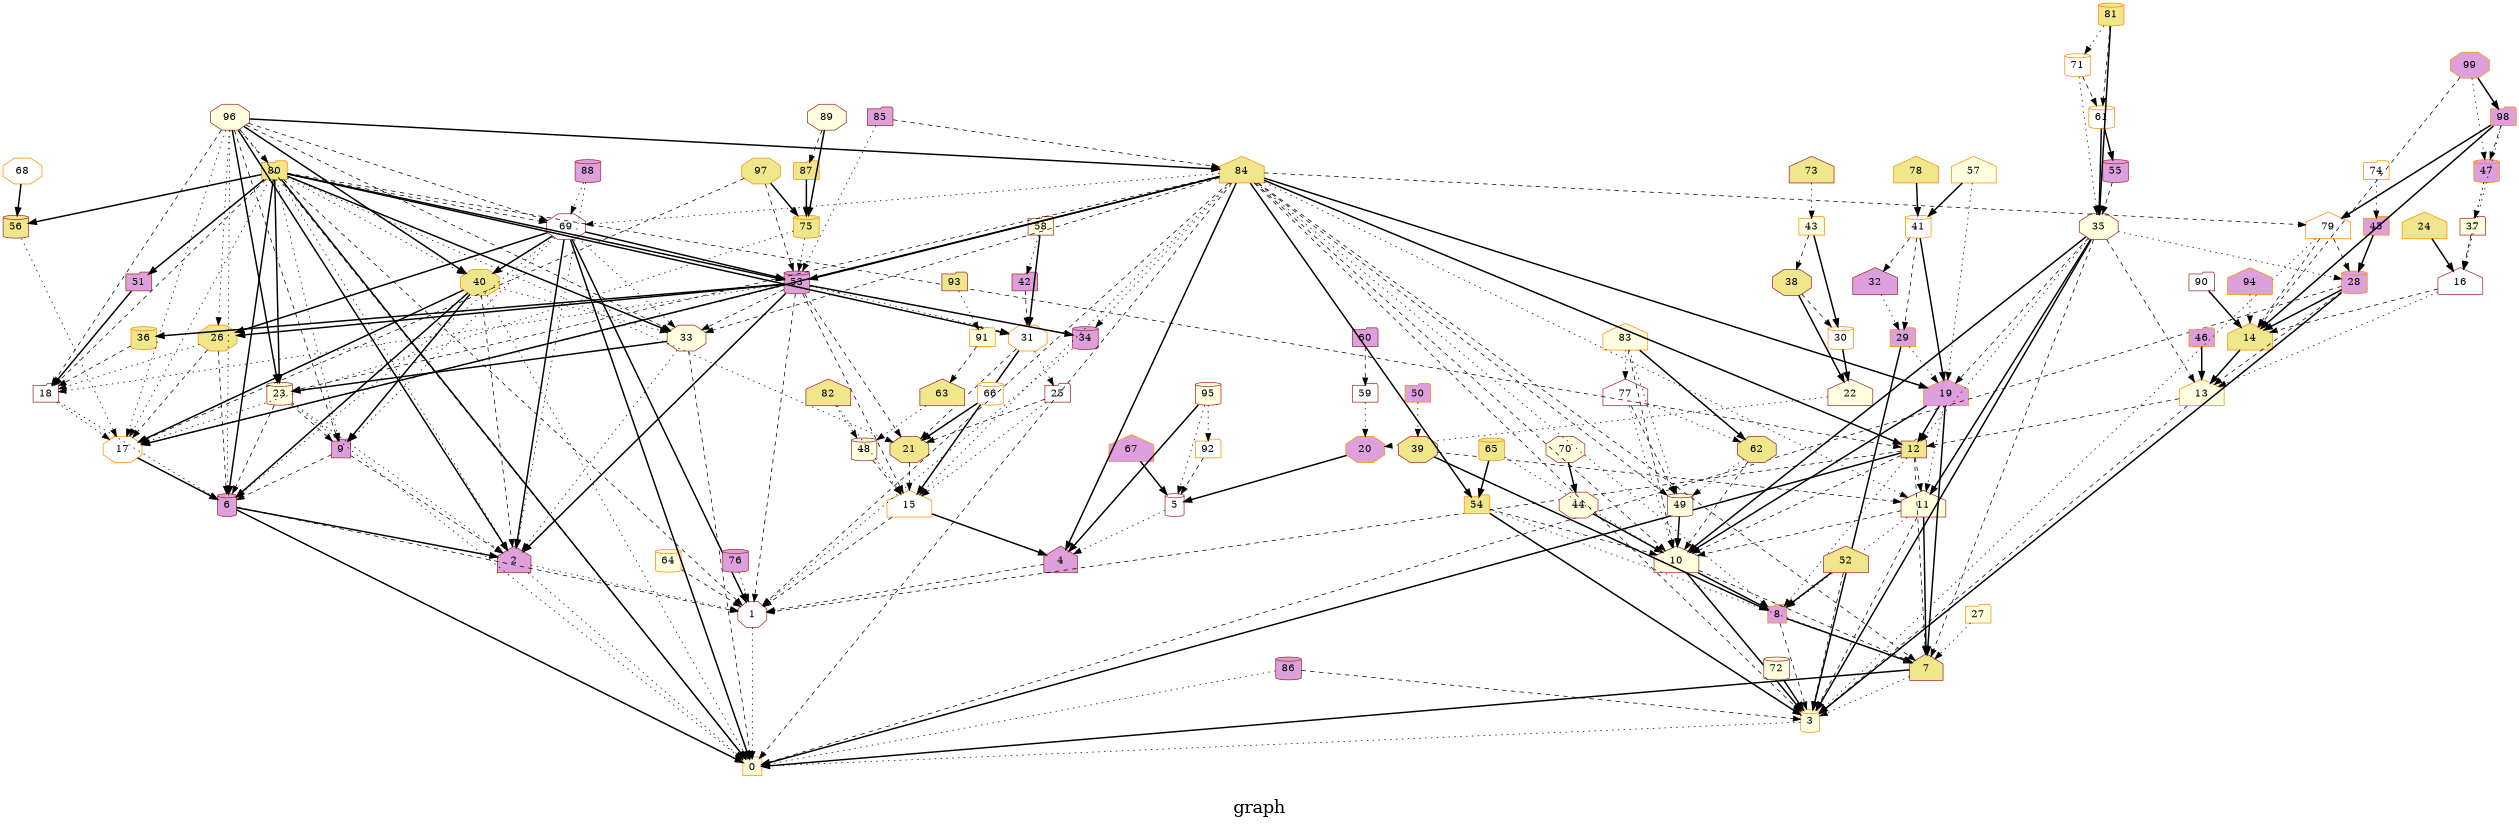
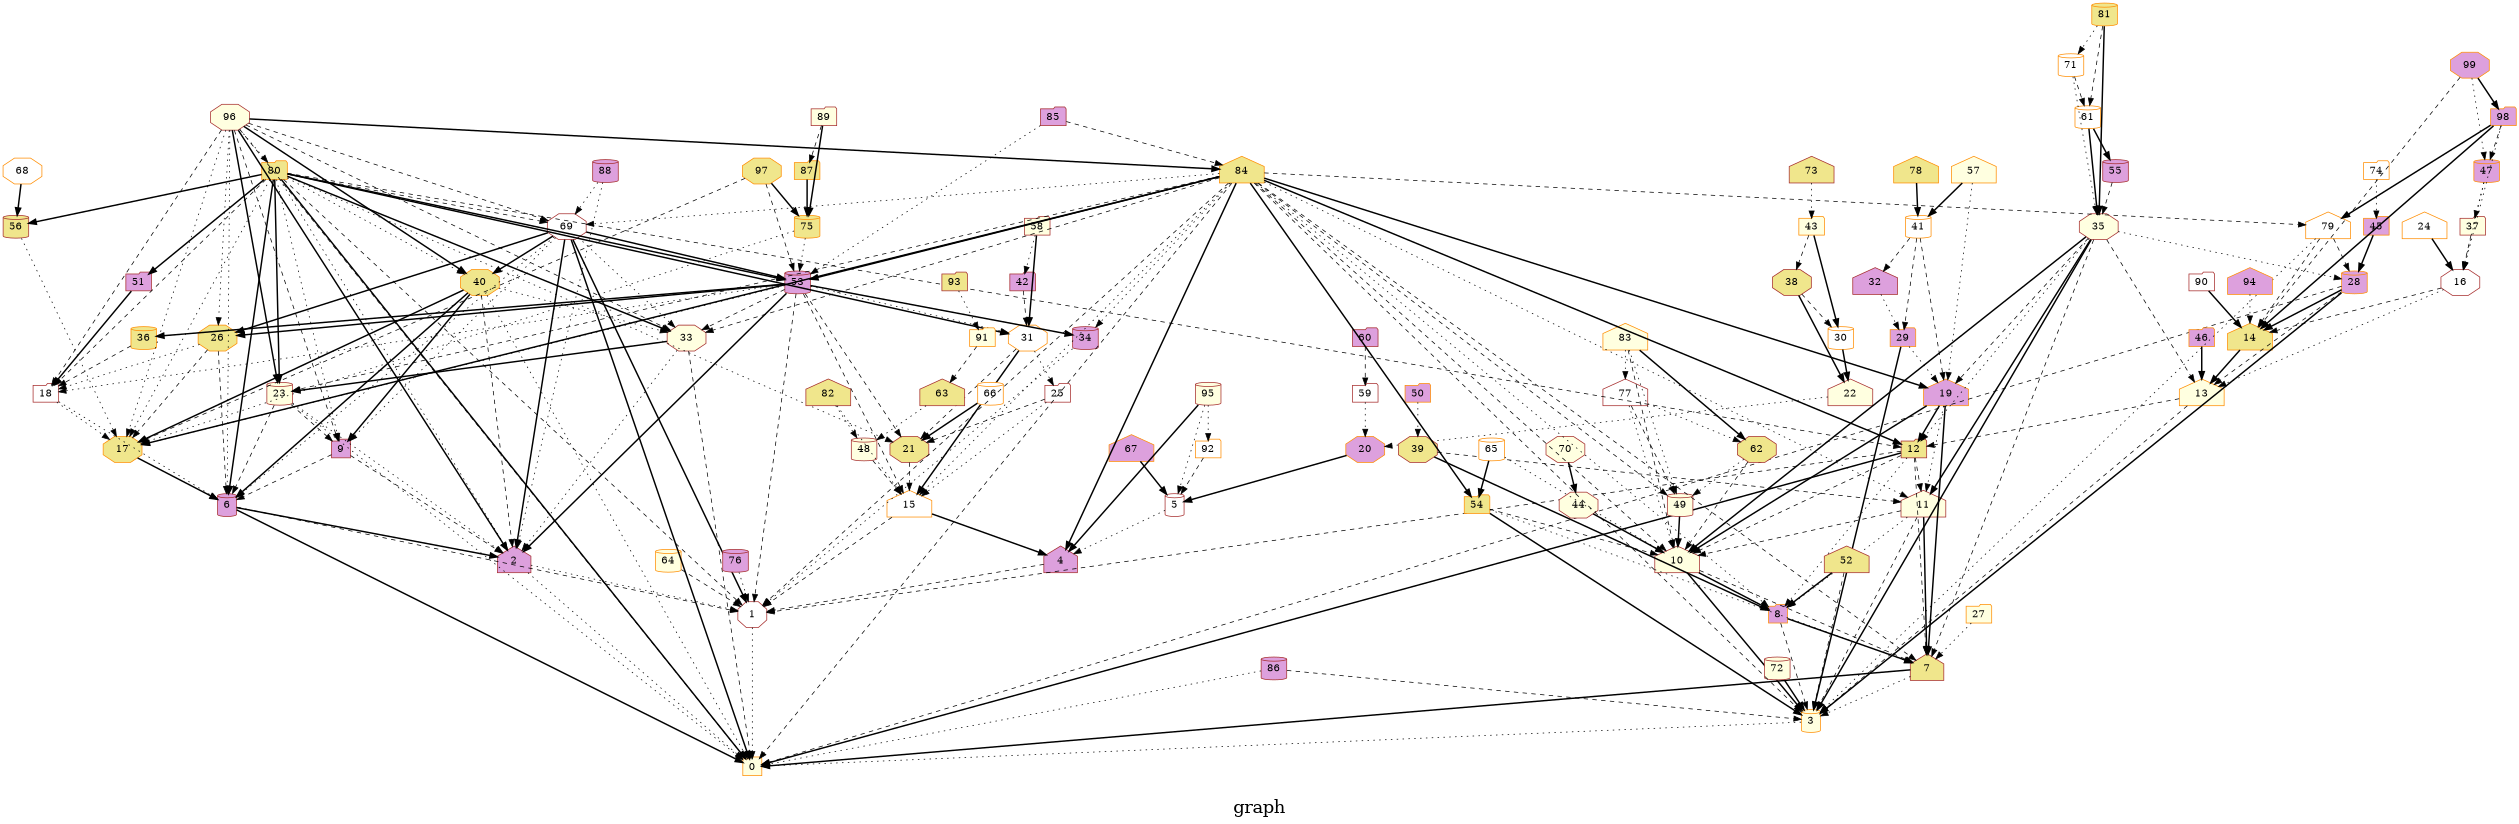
(827, 117) -> (824, 117)
(2425, 227) -> (2425, 227)
(2460, 282) -> (2460, 282)
(1931, 305) -> (1931, 305)
(123, 449) -> (123, 449)
(1492, 449) -> (1492, 449)
